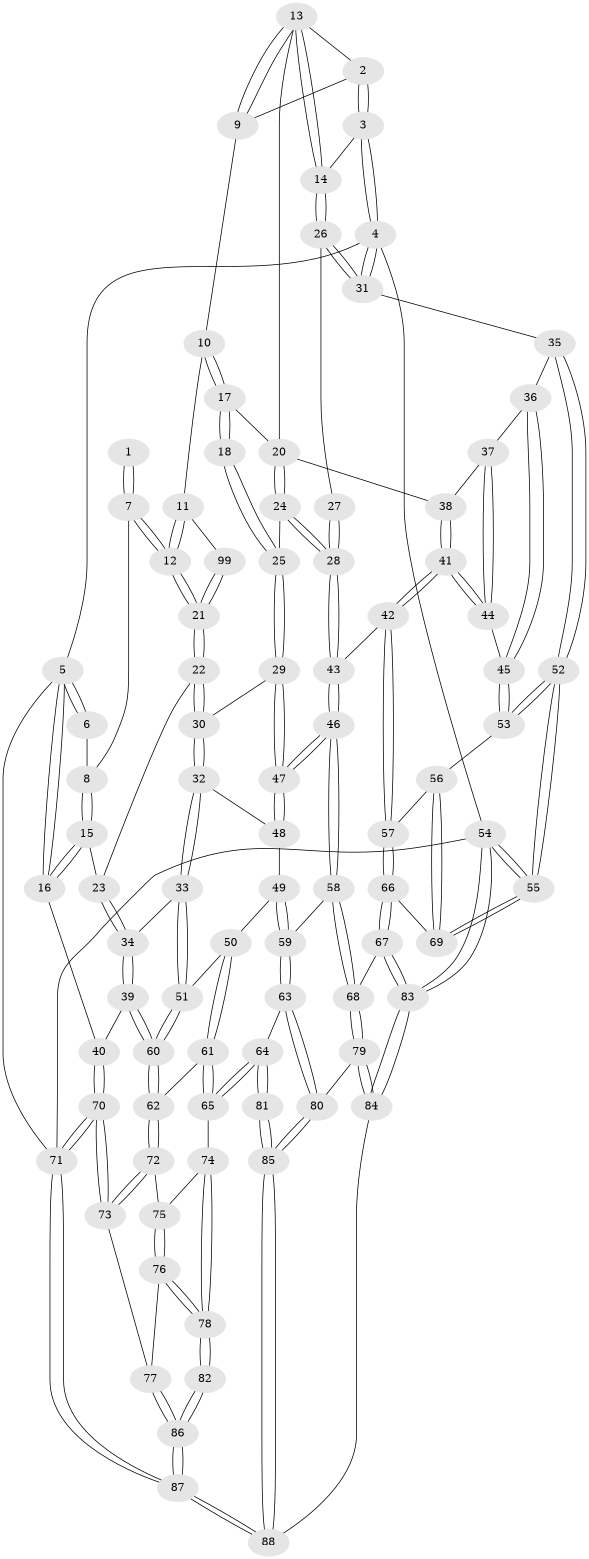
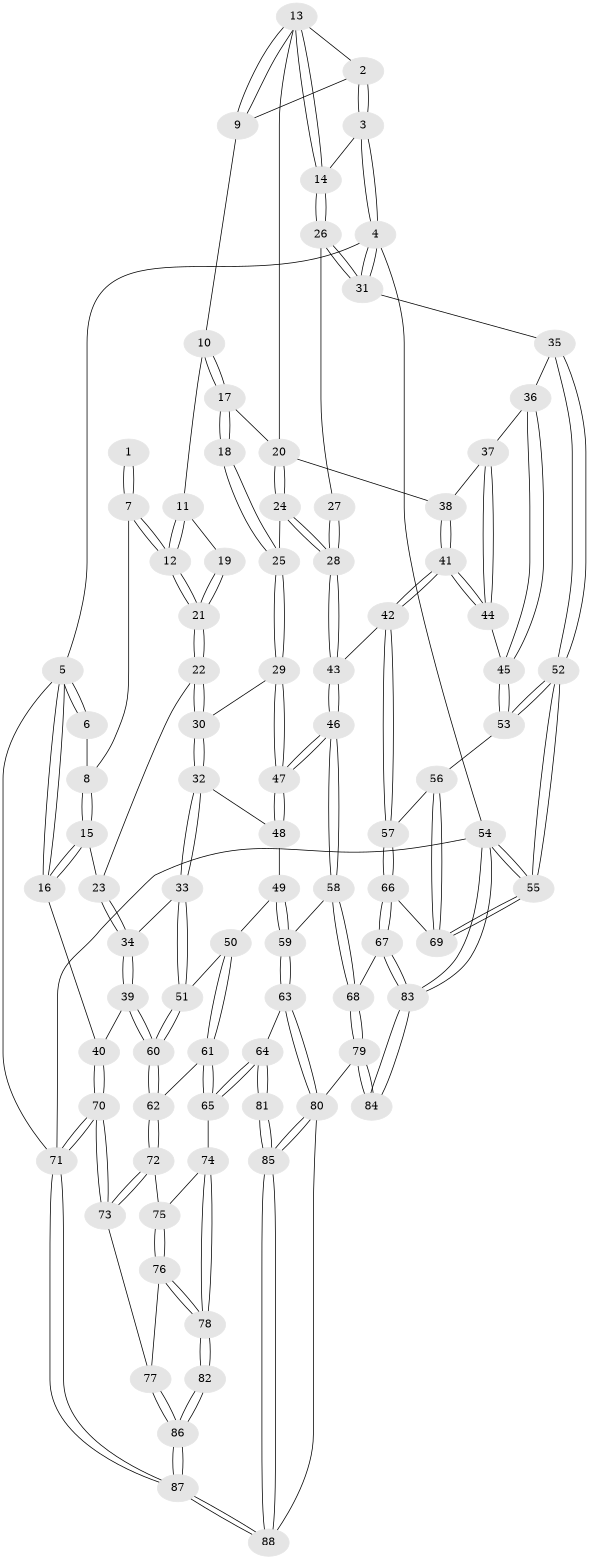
(225, 562) -> (225, 562)
(357, 1341) -> (313, 1329)
